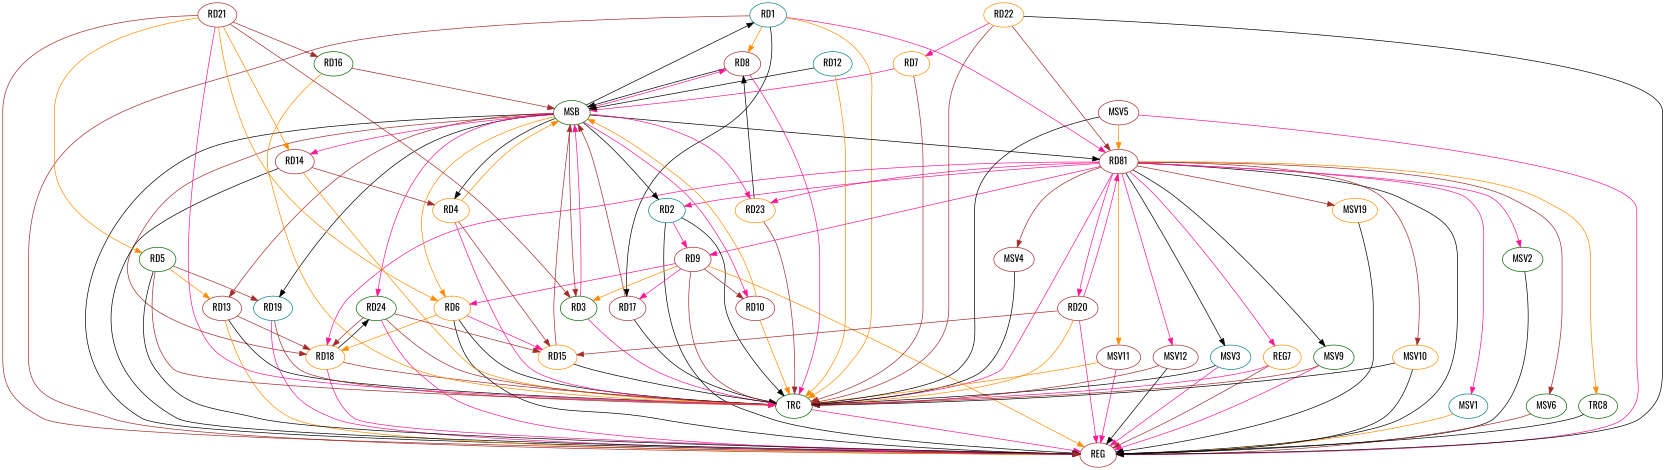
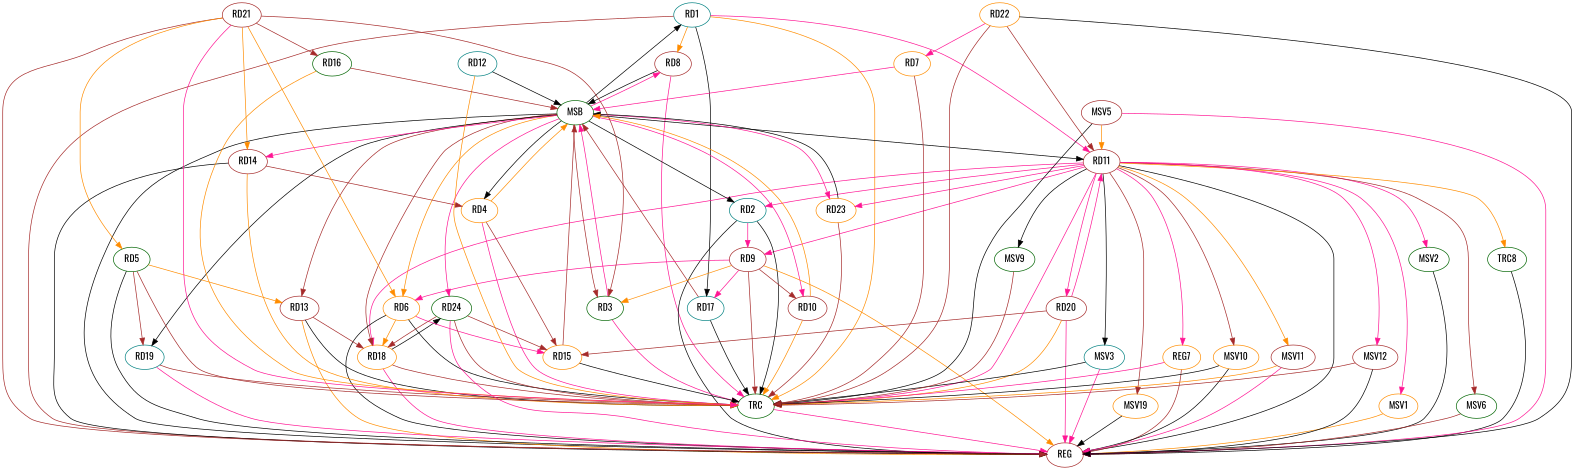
(749, 141) -> (790, 139)
(1119, 162) -> (1102, 162)
(1014, 259) -> none
(628, 308) -> (706, 308)
(1468, 406) -> (1398, 406)
(1222, 411) -> none
